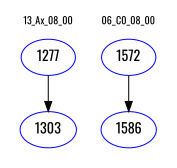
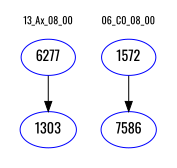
(48, 57) -> (48, 57)
(129, 130) -> (129, 130)
